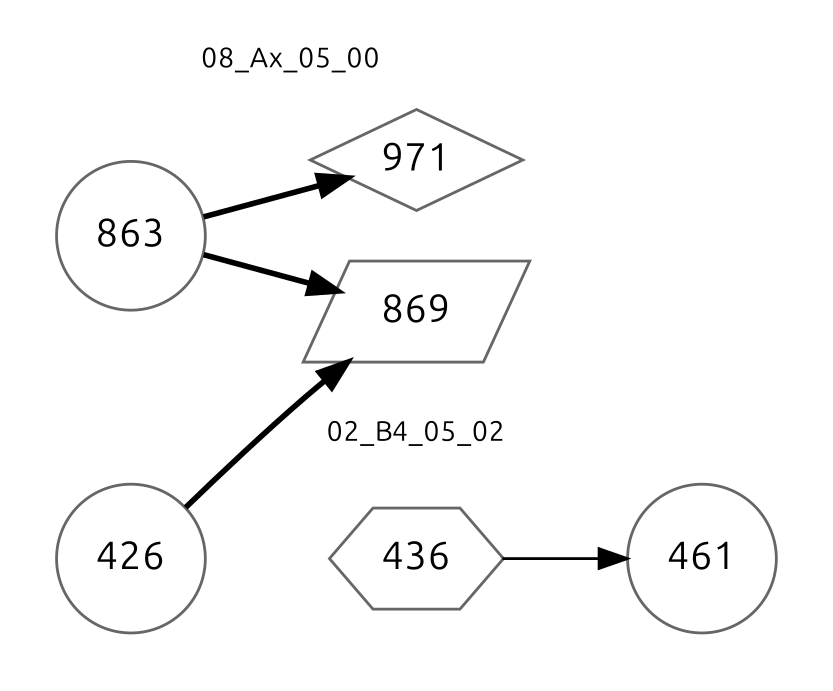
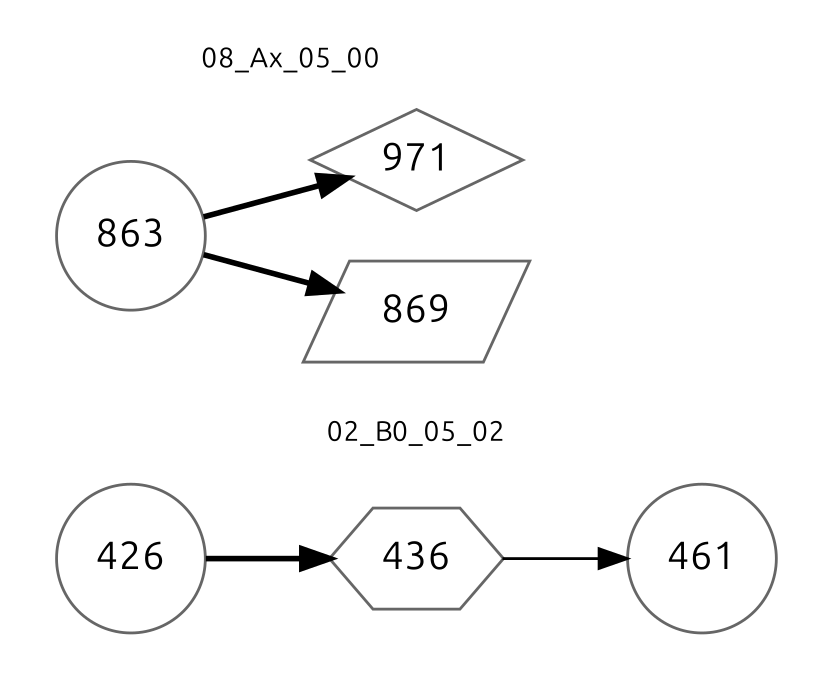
(416, 434) -> (416, 434)
(254, 443) -> (253, 559)
